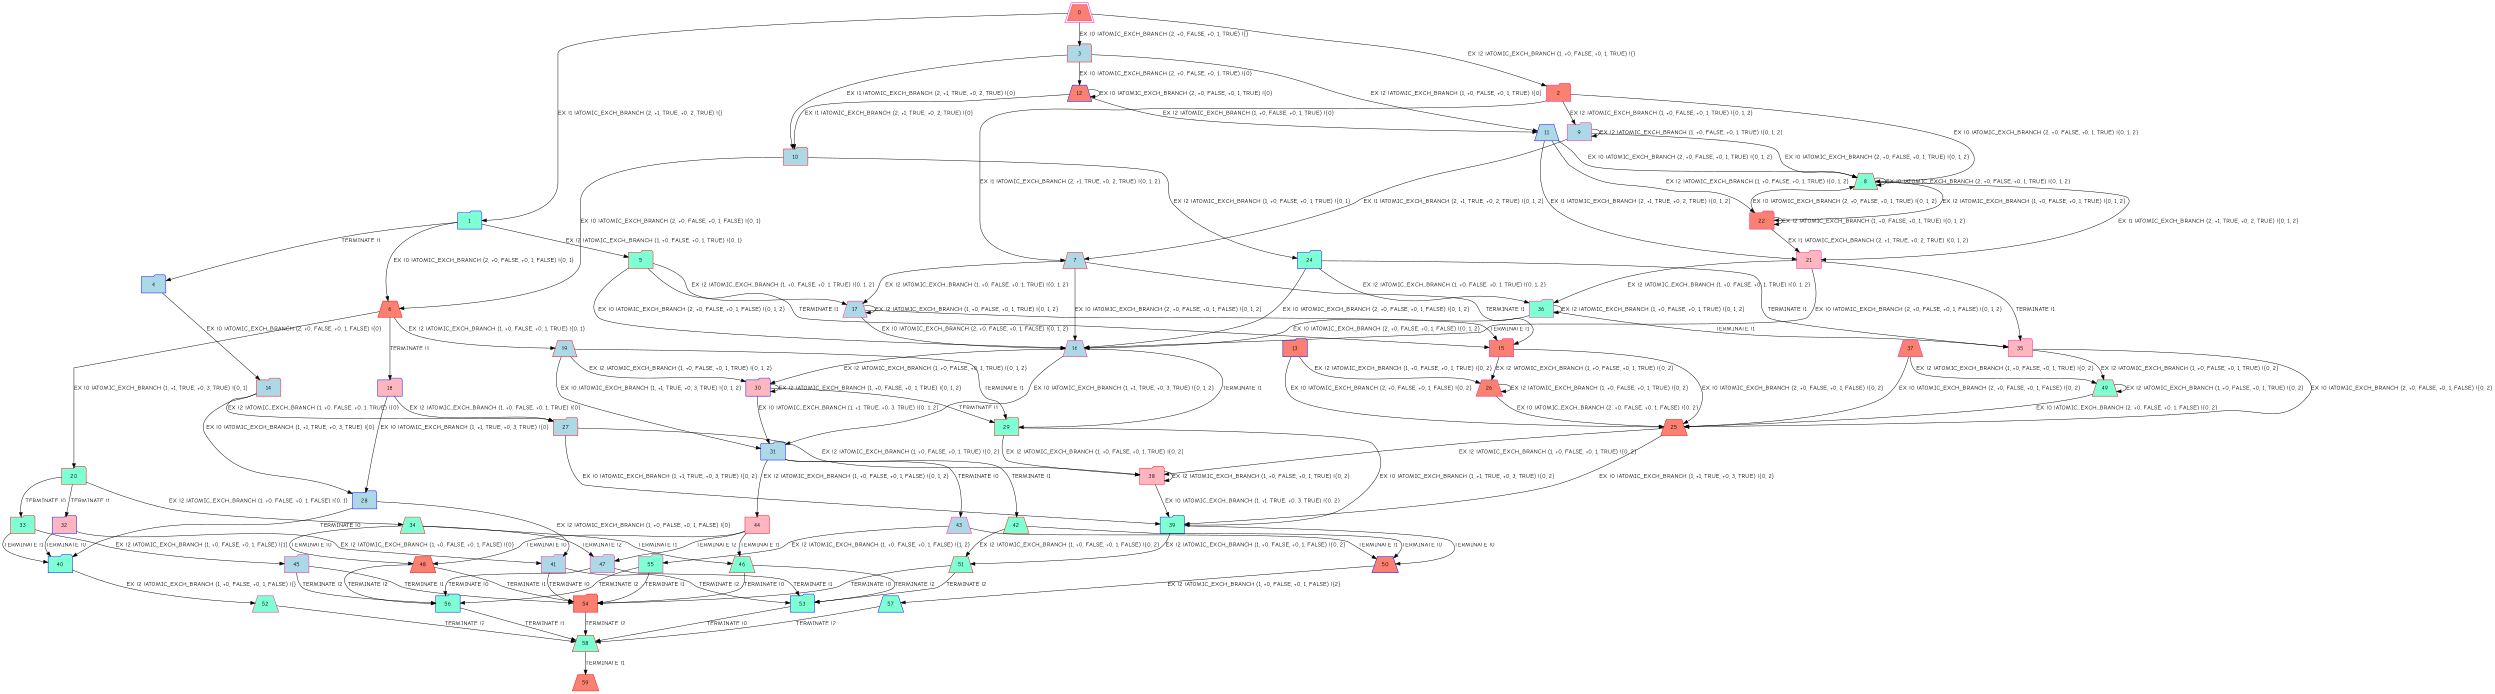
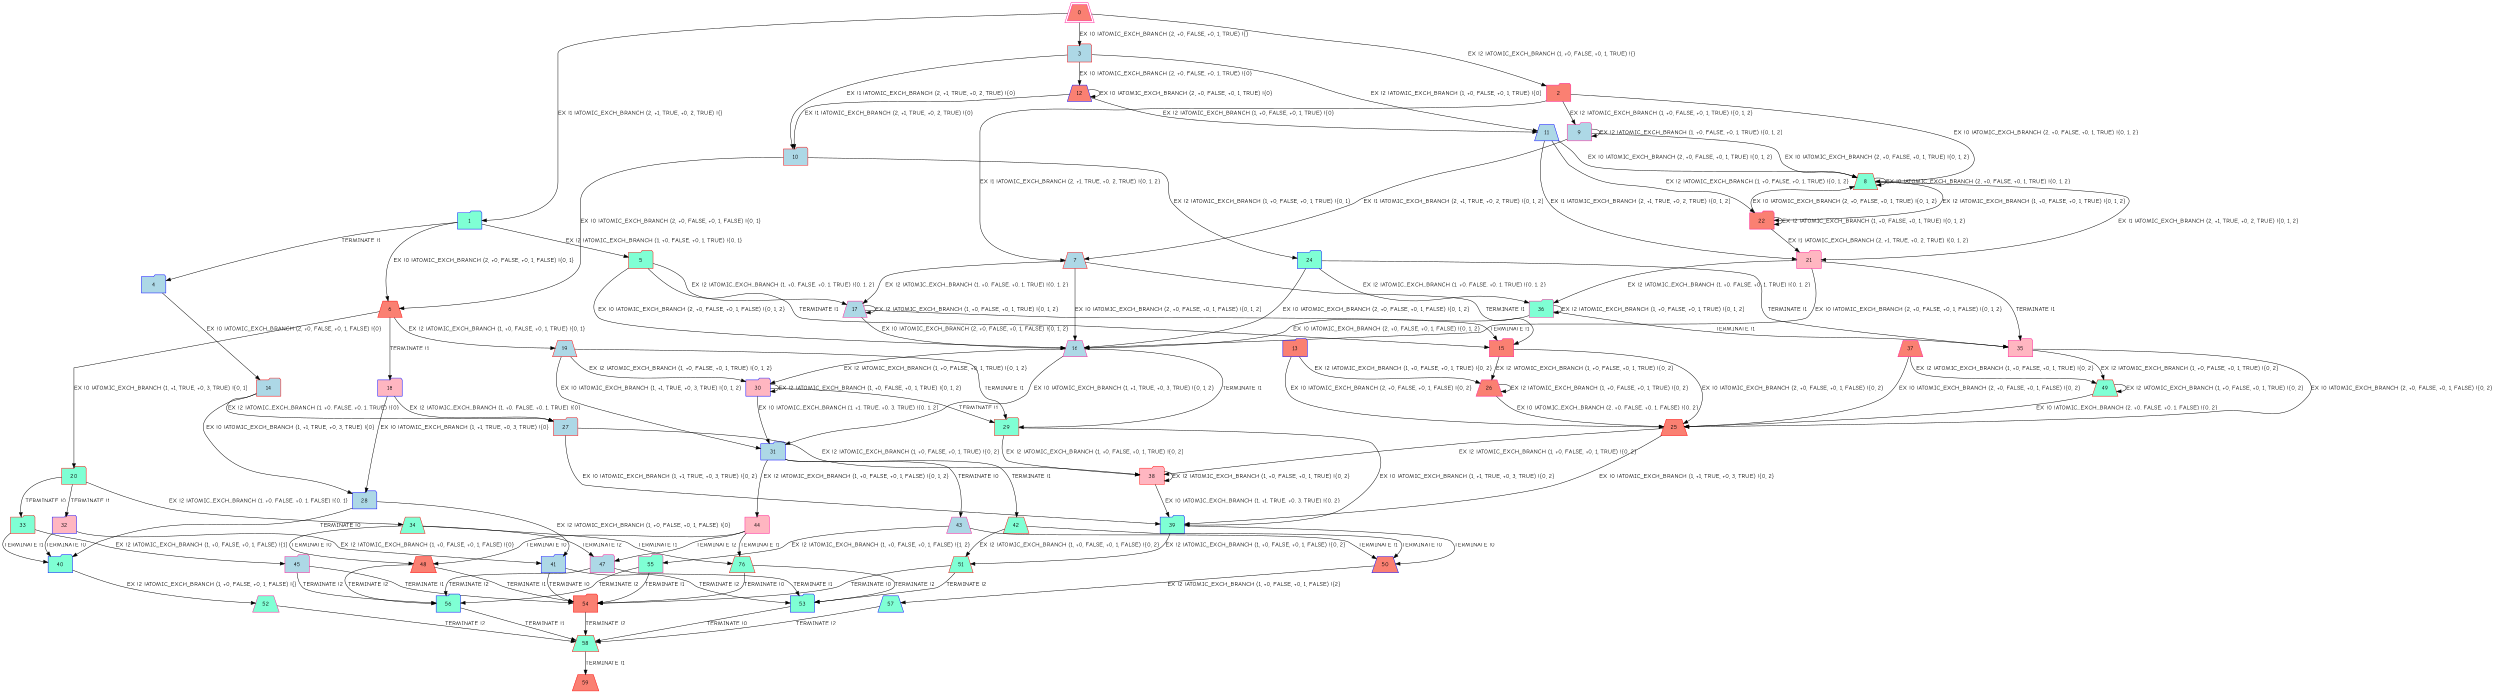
(757, 525) -> (757, 525)
(553, 565) -> (553, 565)
(742, 565) -> (742, 565)
(469, 584) -> (469, 584)
